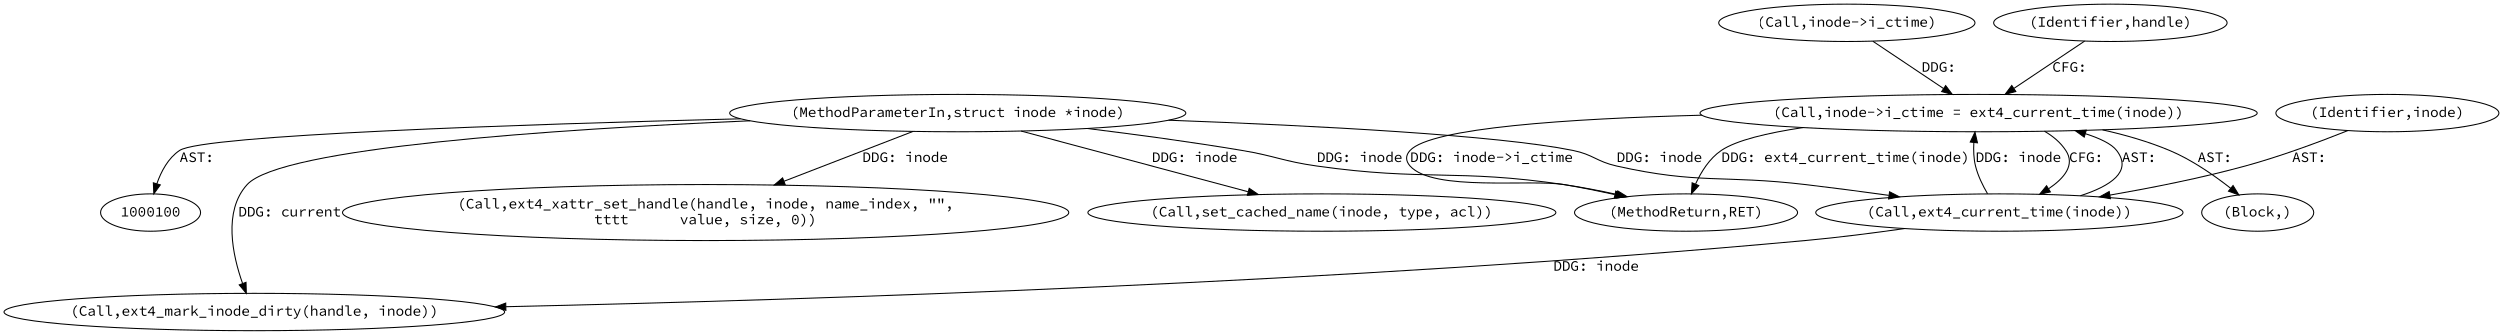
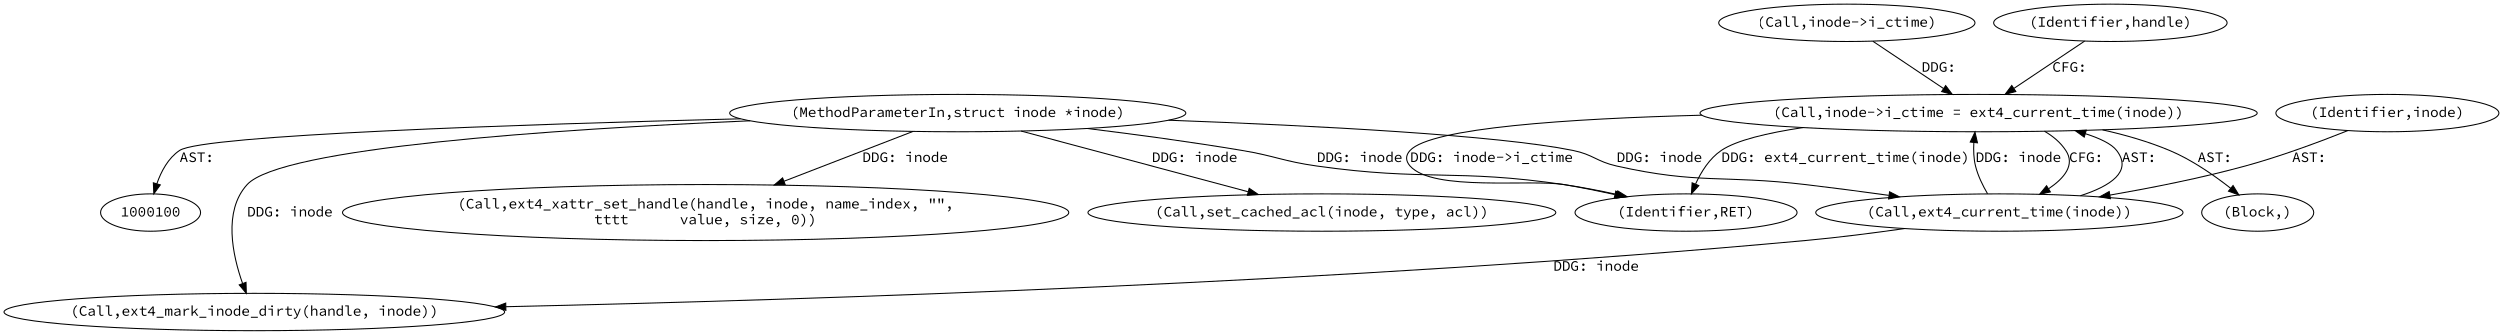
(290, 213) -> (290, 213)
(1322, 213) -> (1322, 213)
(1686, 213) -> (1686, 213)
